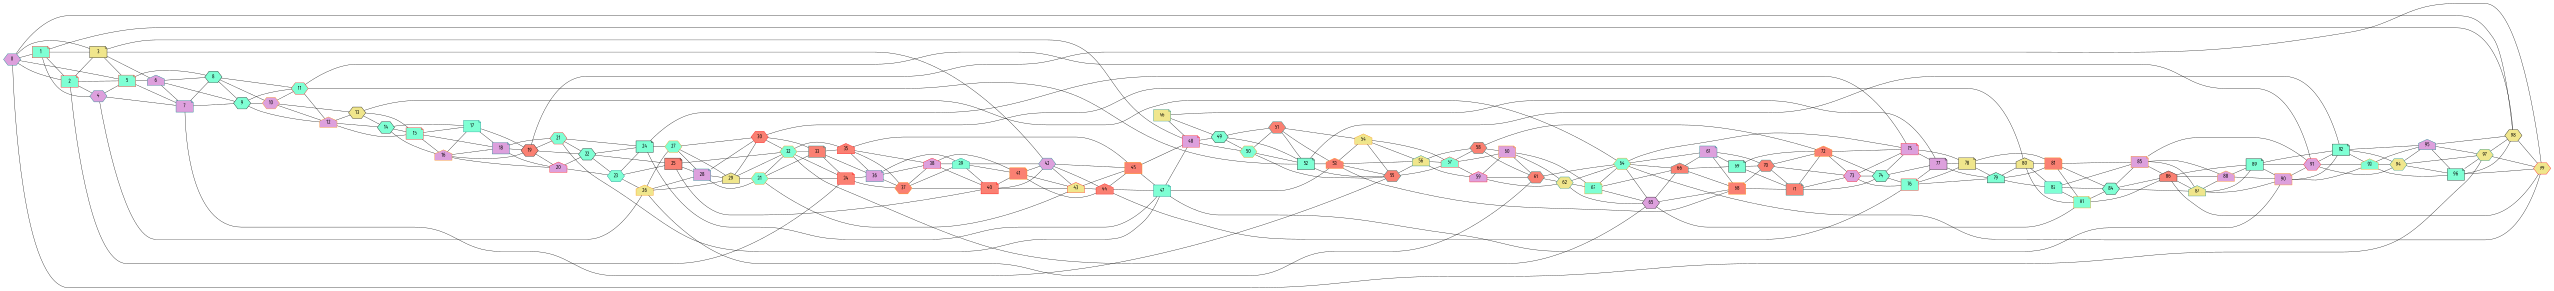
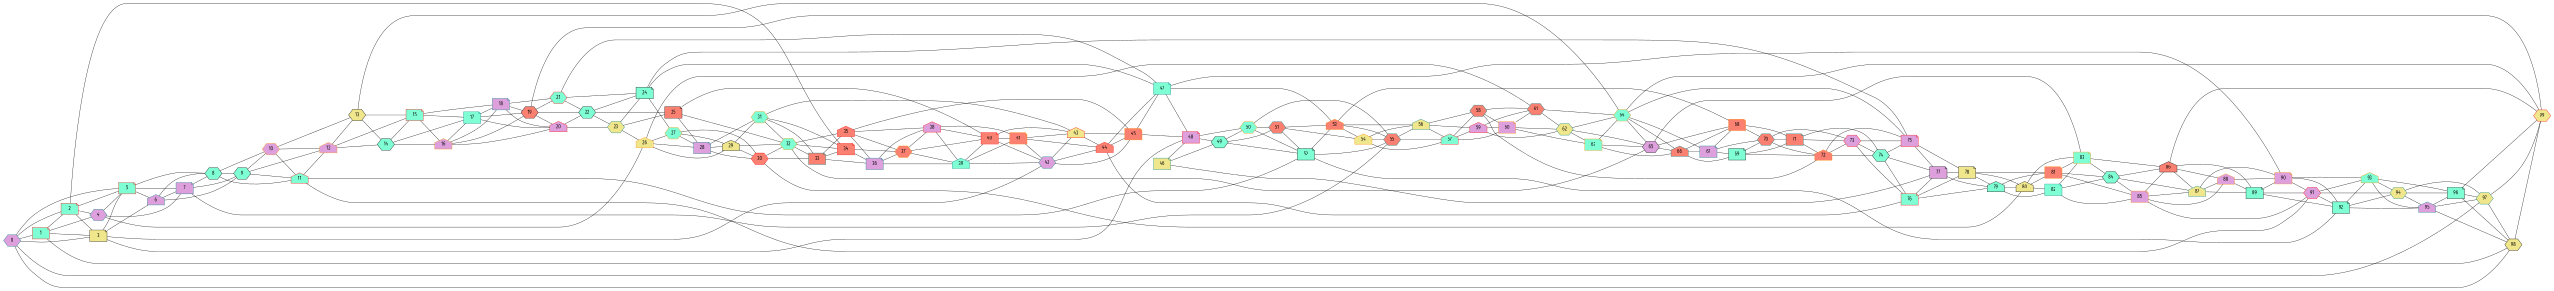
(300, 88) -> (300, 179)
none -> (515, 126)
(616, 176) -> (616, 127)
